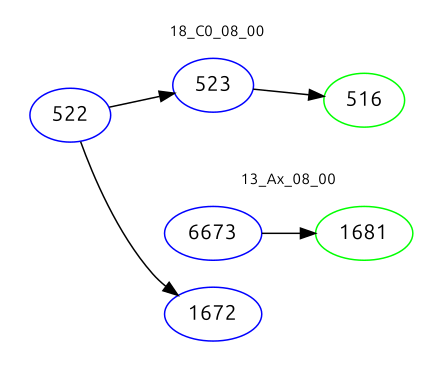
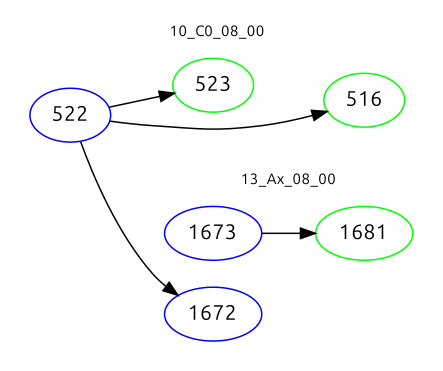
(217, 32) -> (217, 32)
(213, 85) -> (213, 85)
(281, 92) -> (212, 129)
(213, 233) -> (213, 233)
